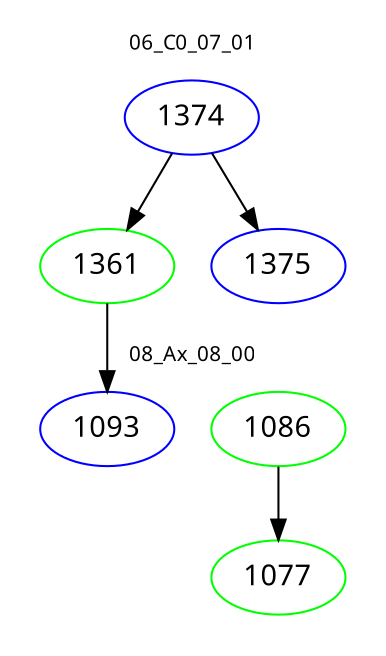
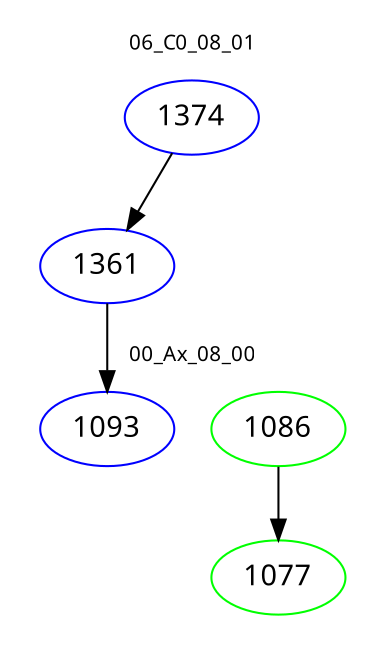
(193, 44) -> (193, 44)
(107, 266) -> (107, 266)
(278, 266) -> none
(193, 356) -> (193, 356)
